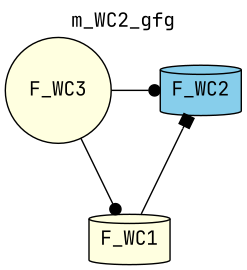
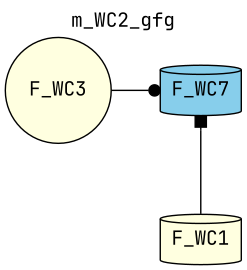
(201, 90) -> (201, 90)
(97, 171) -> none
